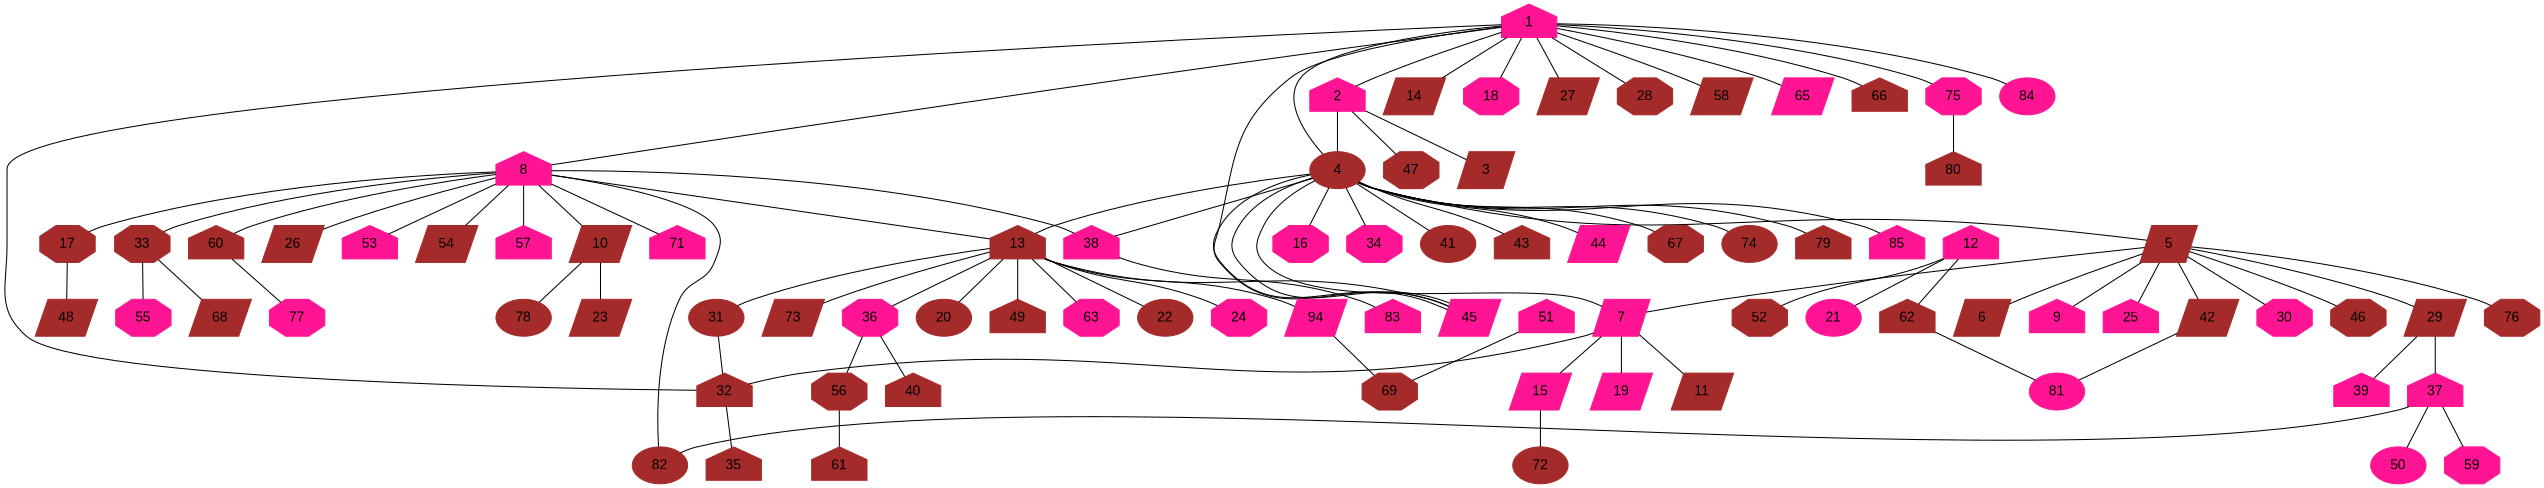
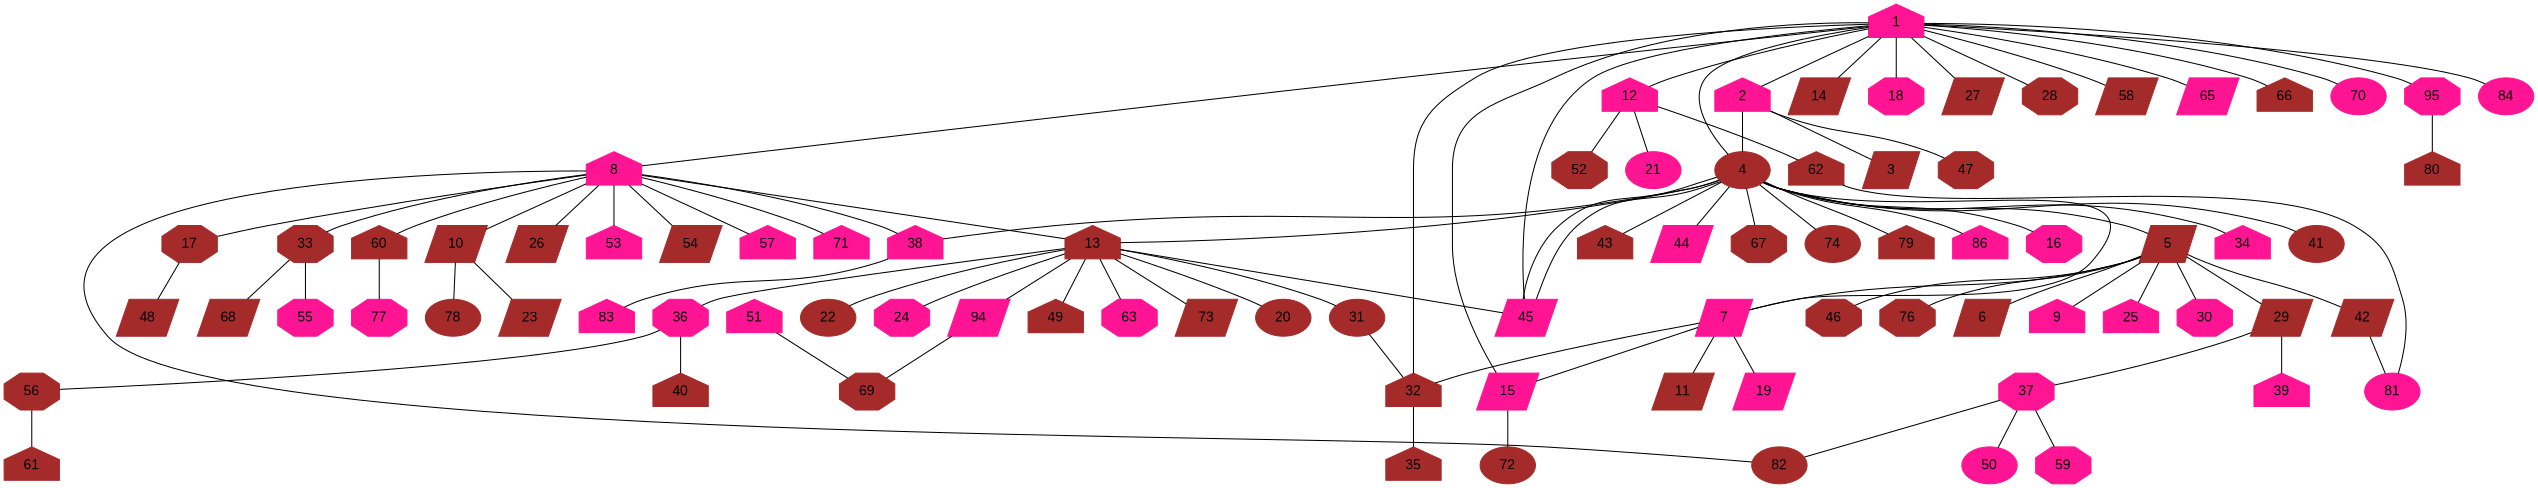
none -> (1708, 67)
none -> (1536, 86)
(1954, 96) -> (2432, 96)
none -> (2359, 96)
(1374, 244) -> (2243, 244)
(1897, 244) -> (1980, 244)
(2435, 392) -> (2026, 392)
